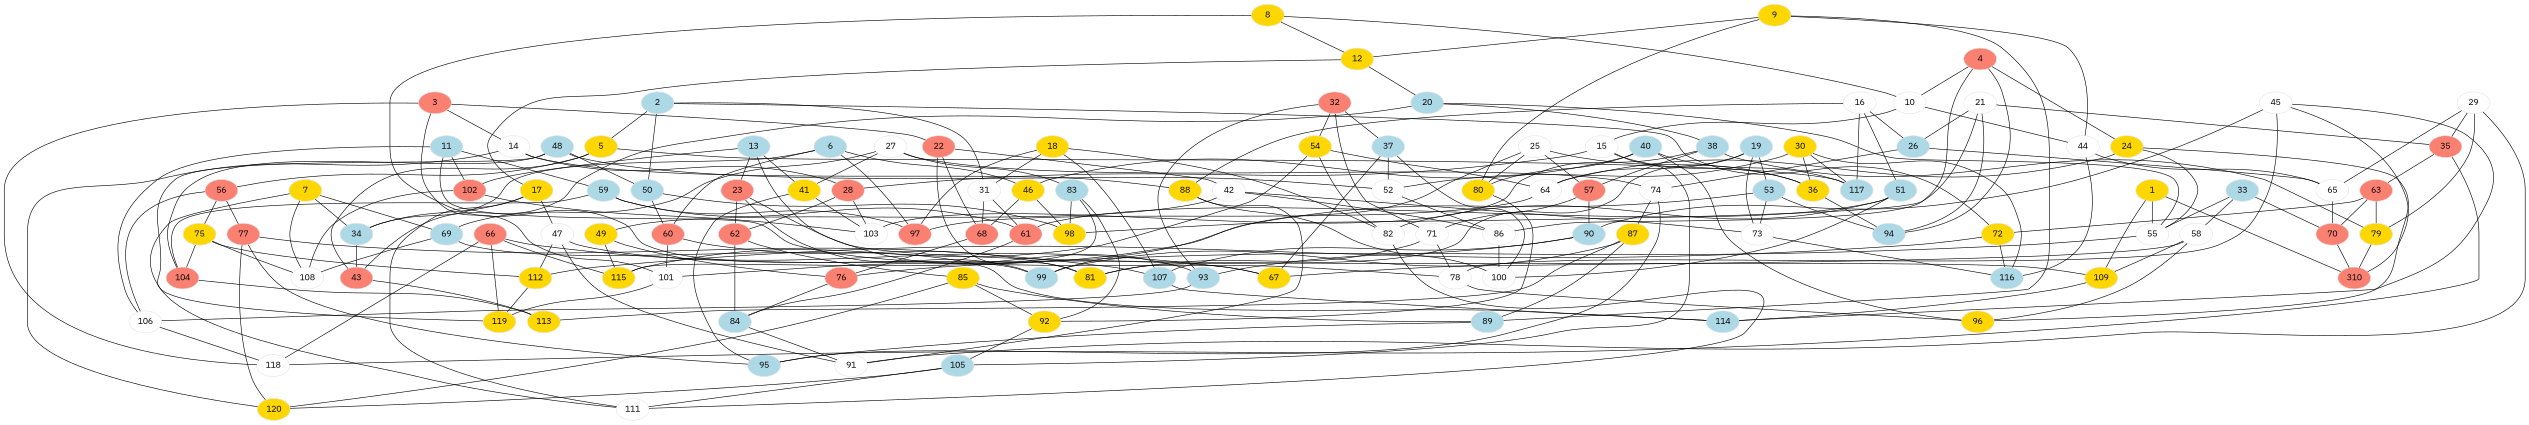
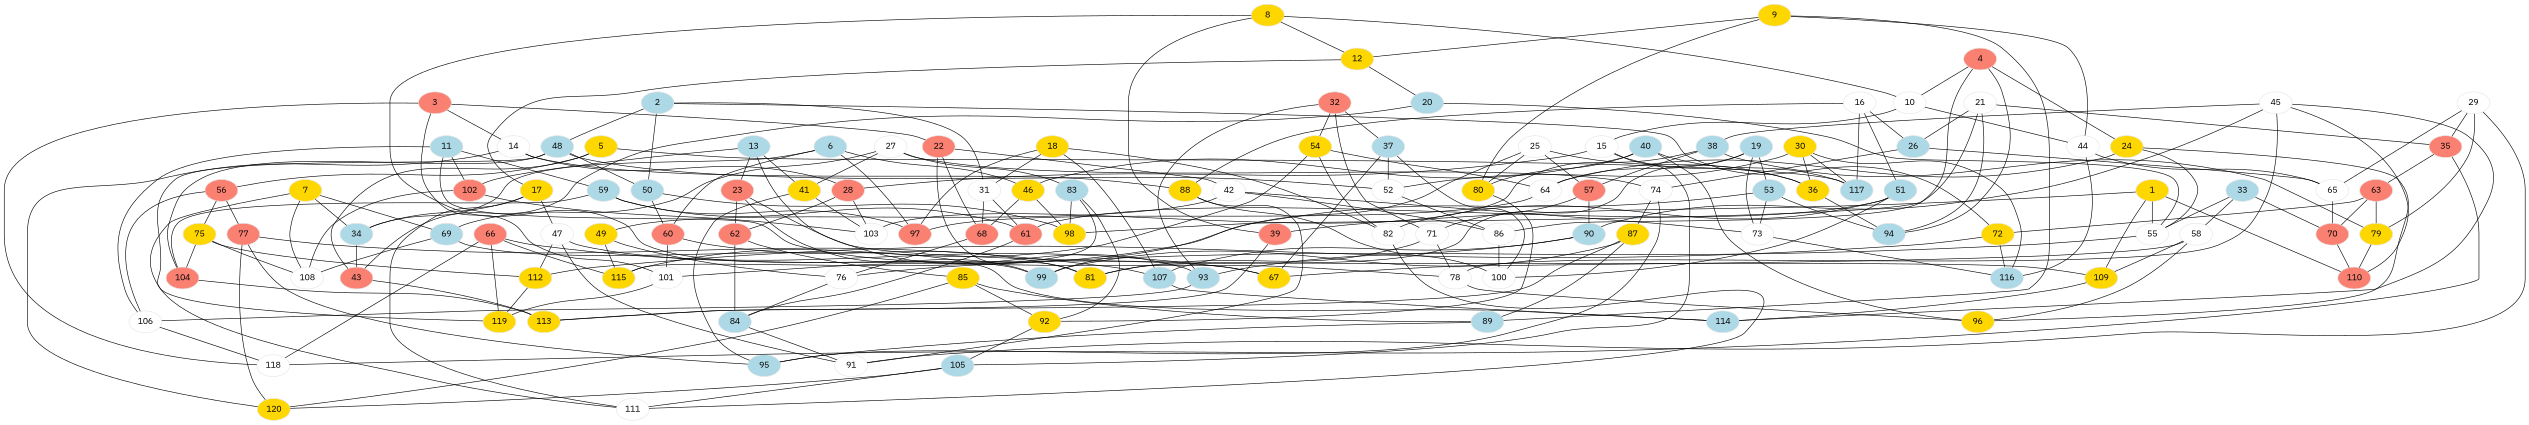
(1573, 115) -> (1991, 116)
(629, 125) -> (607, 124)
none -> (1275, 234)
(841, 278) -> (841, 278)
(2354, 278) -> (2354, 278)
